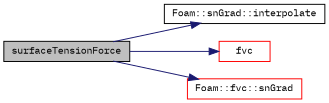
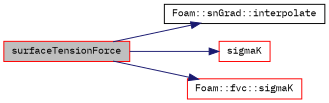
(67, 51) -> (67, 51)
(245, 51) -> (245, 51)
(245, 89) -> (245, 89)
